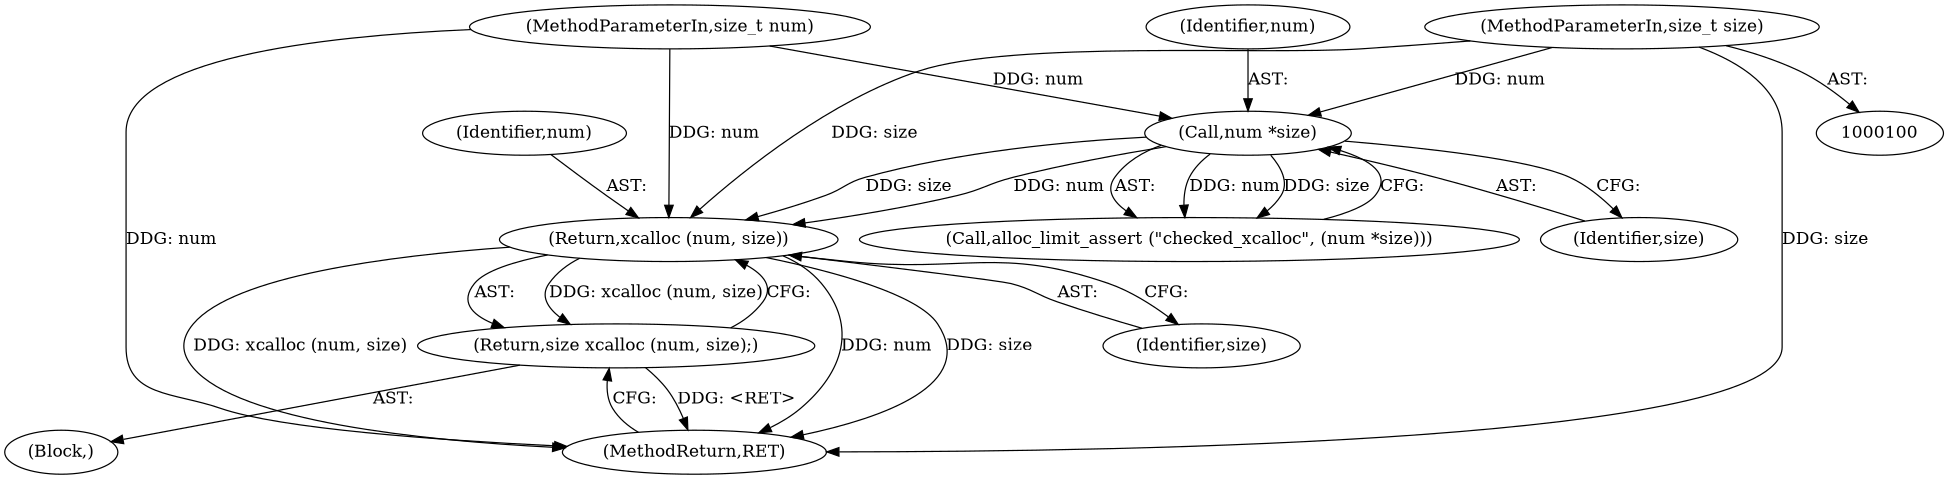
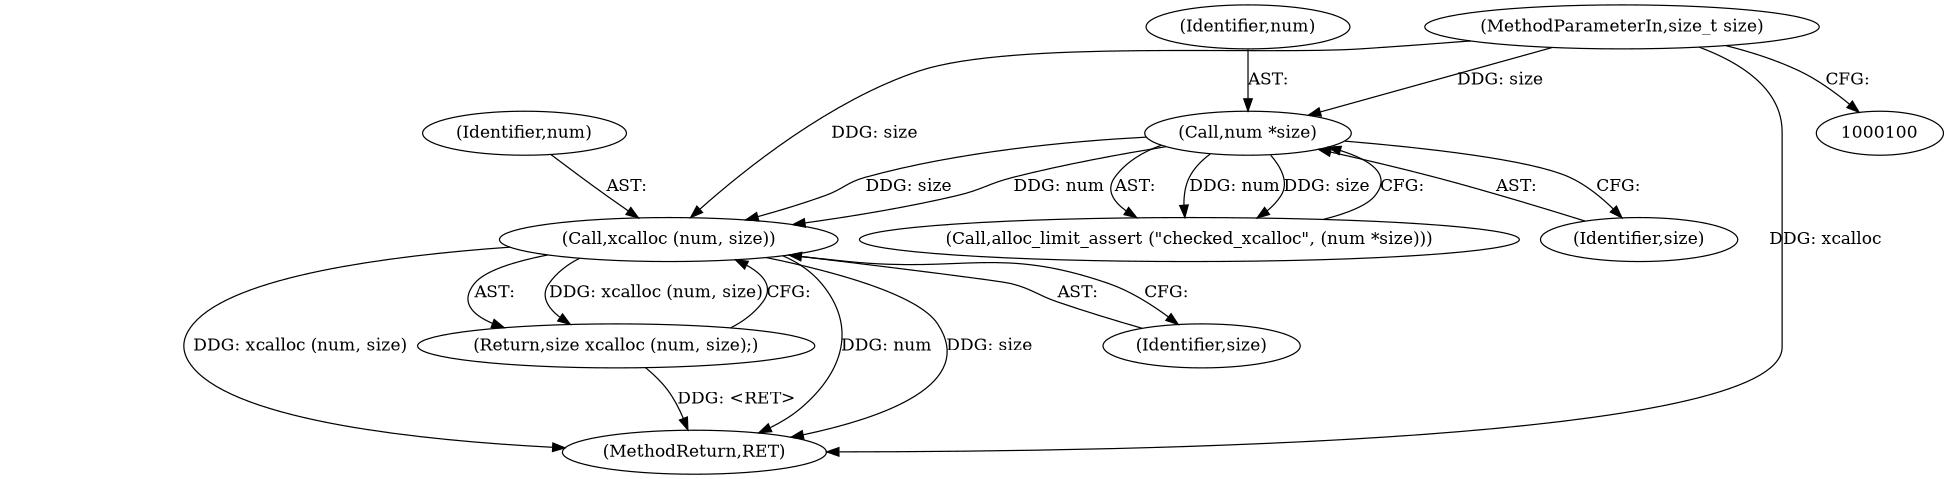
(670, 27) -> none
(1500, 80) -> (1500, 80)
(1851, 80) -> (1851, 80)
(669, 240) -> (669, 240)
(1826, 240) -> (1826, 240)
(615, 411) -> none
(61, 452) -> none
